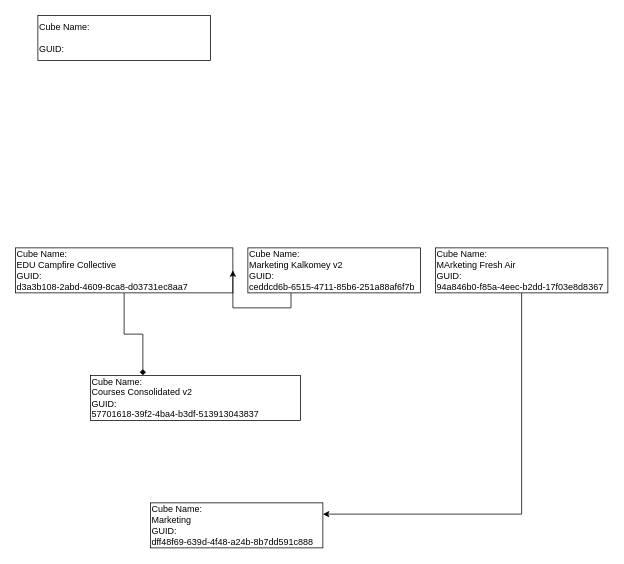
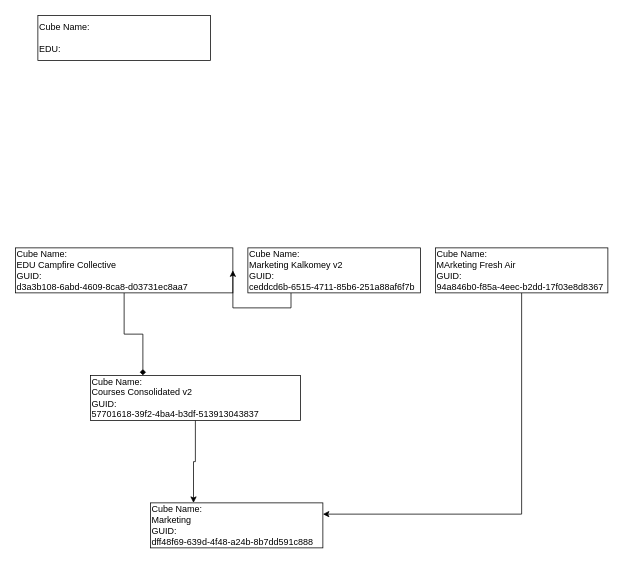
(62, 38) -> (62, 38)
(108, 270) -> (108, 270)
none -> (195, 460)
